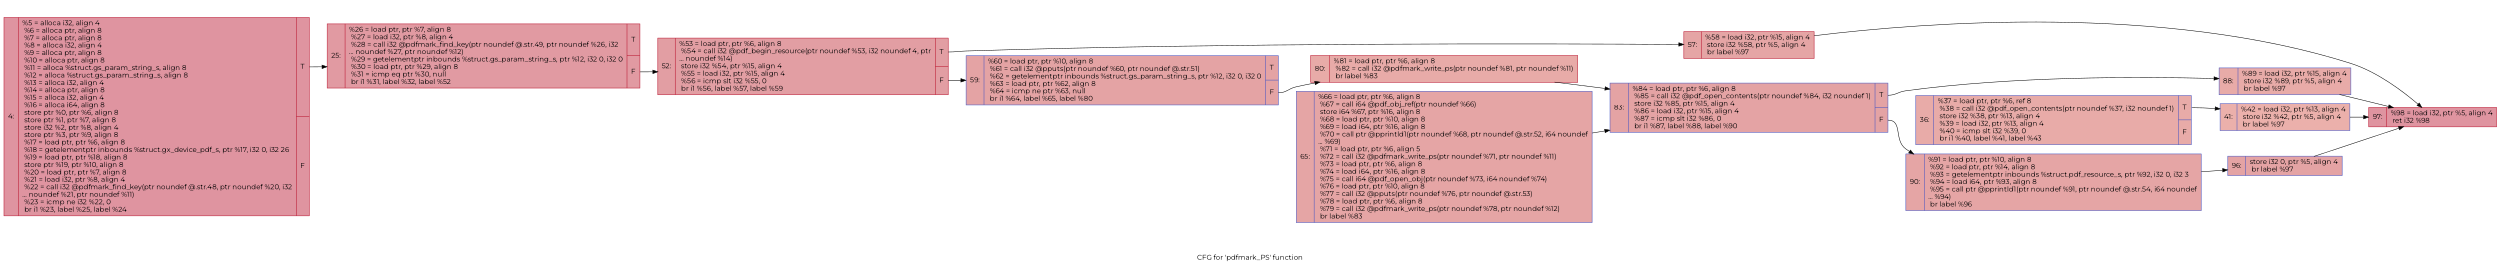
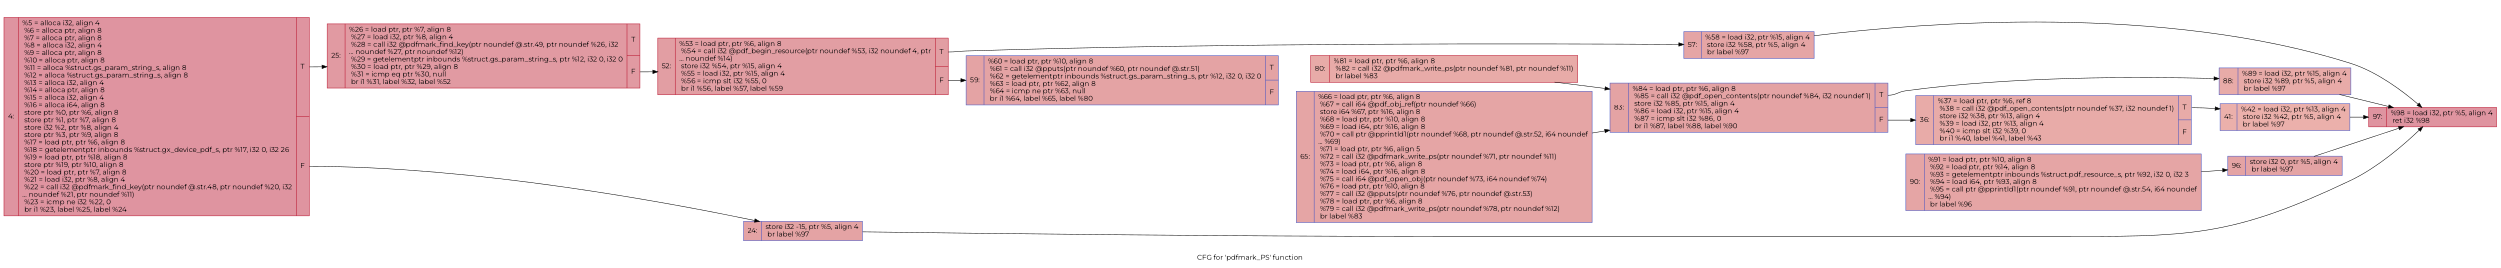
(1749, 45) -> (1749, 45)
(1296, 87) -> none
(1899, 135) -> (1899, 120)
none -> (803, 231)
